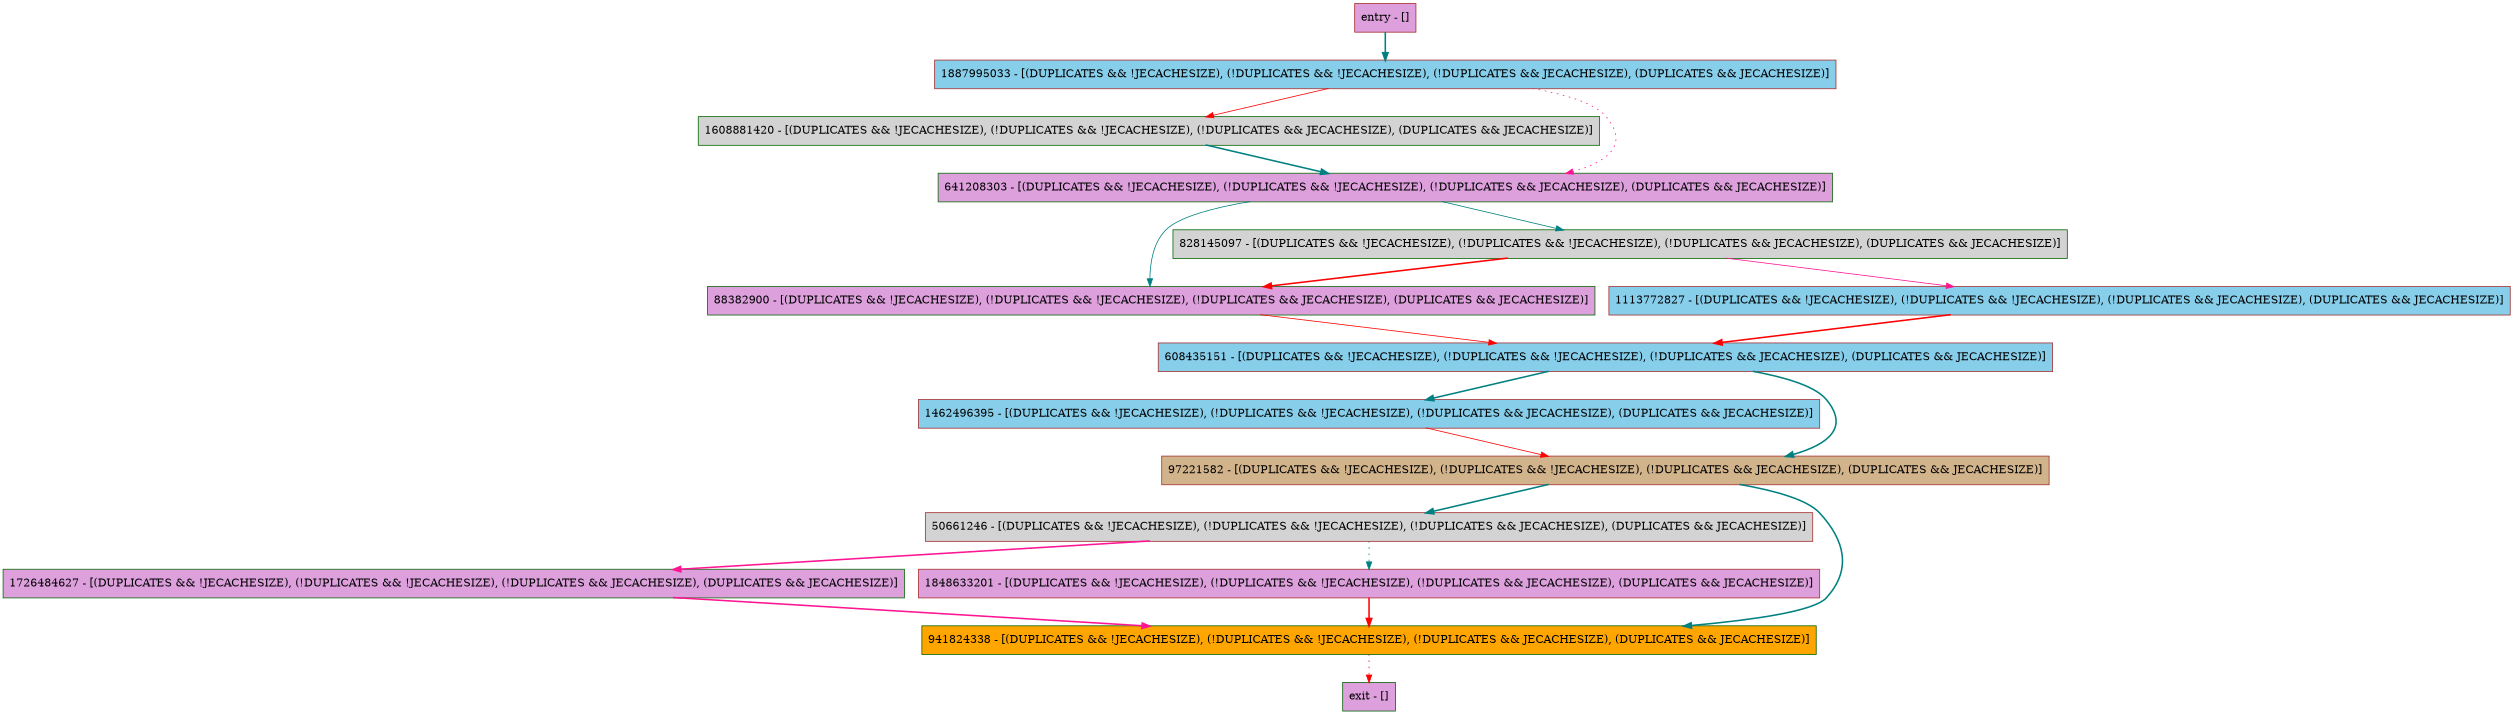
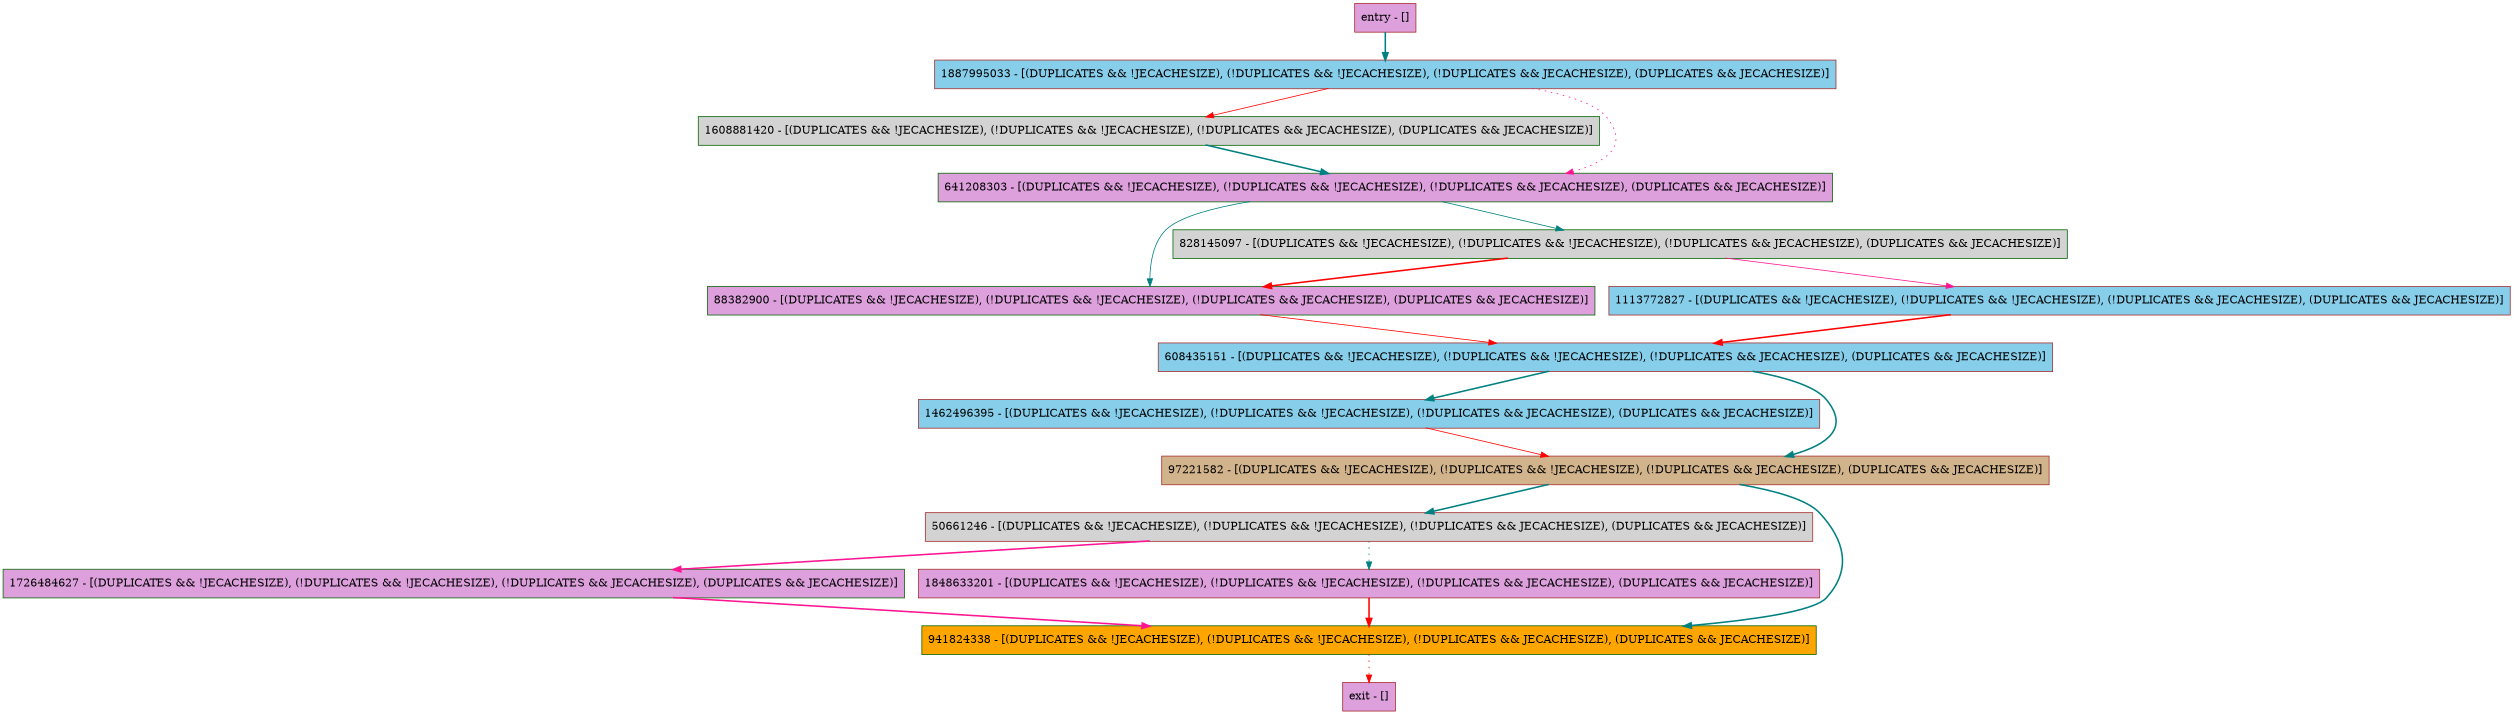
(1369, 697) -> (1369, 697)
